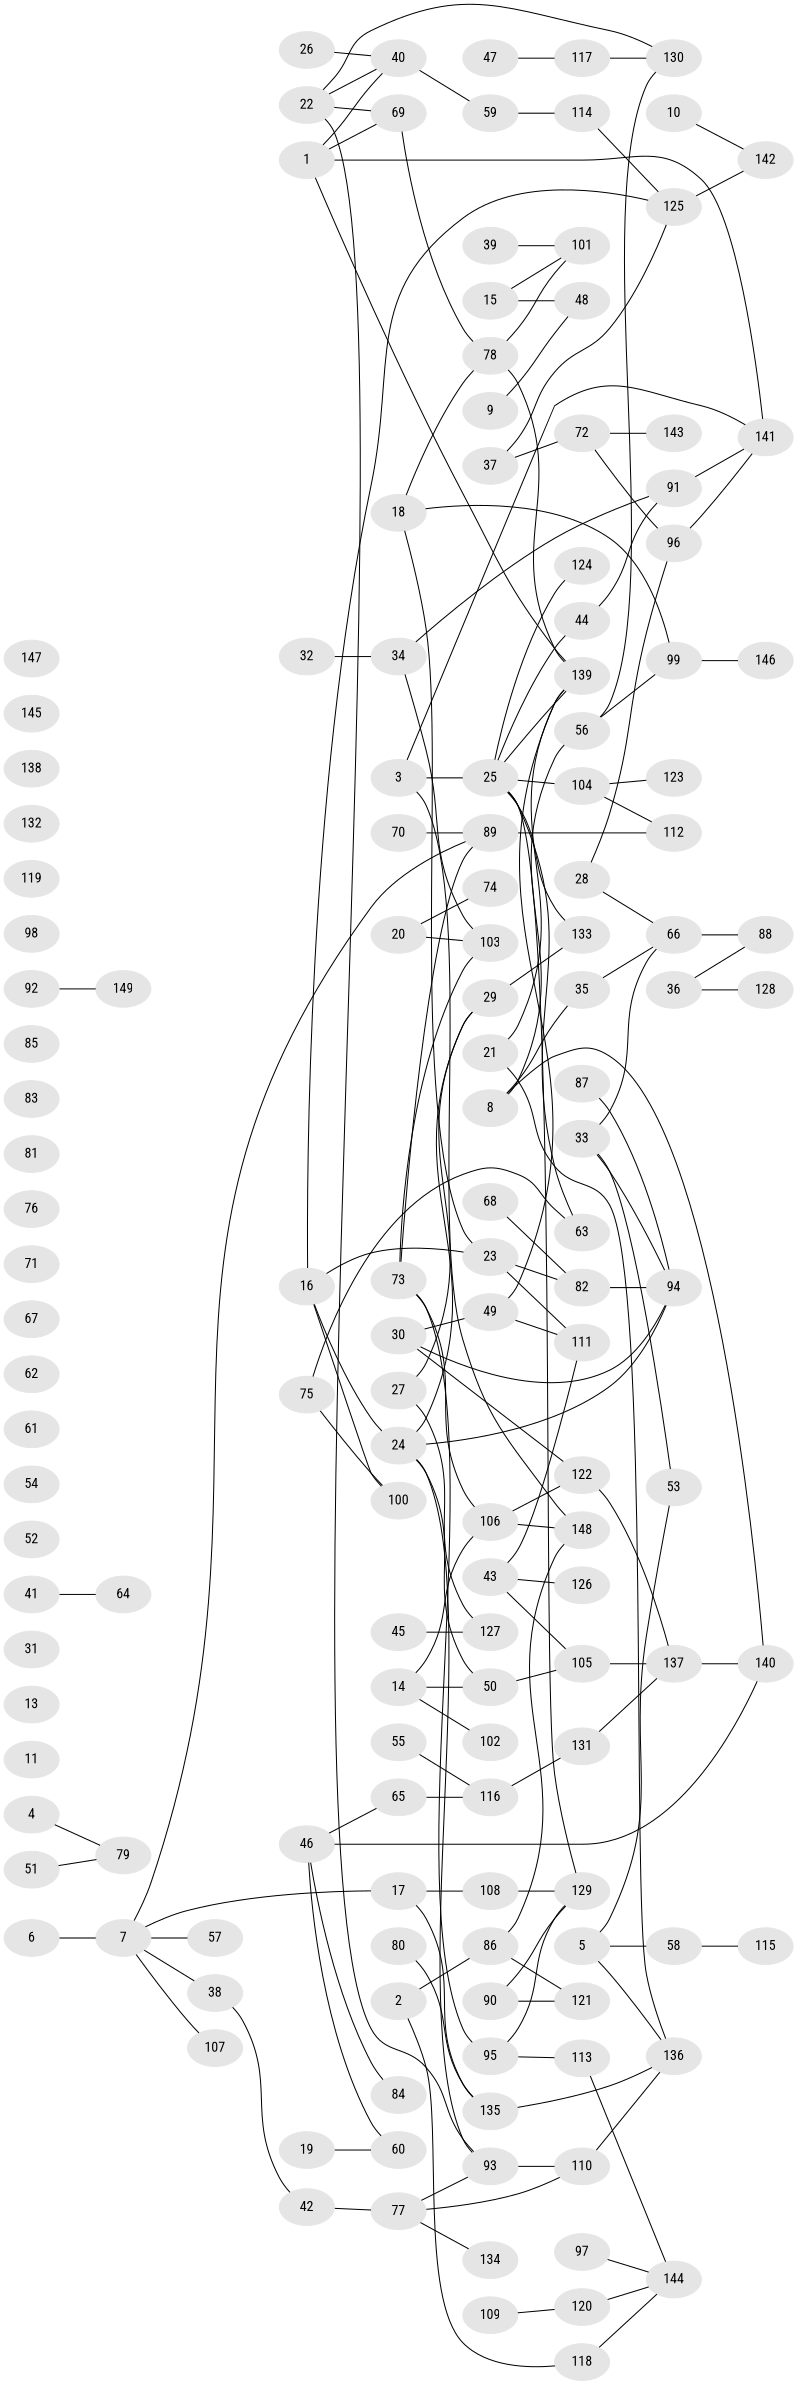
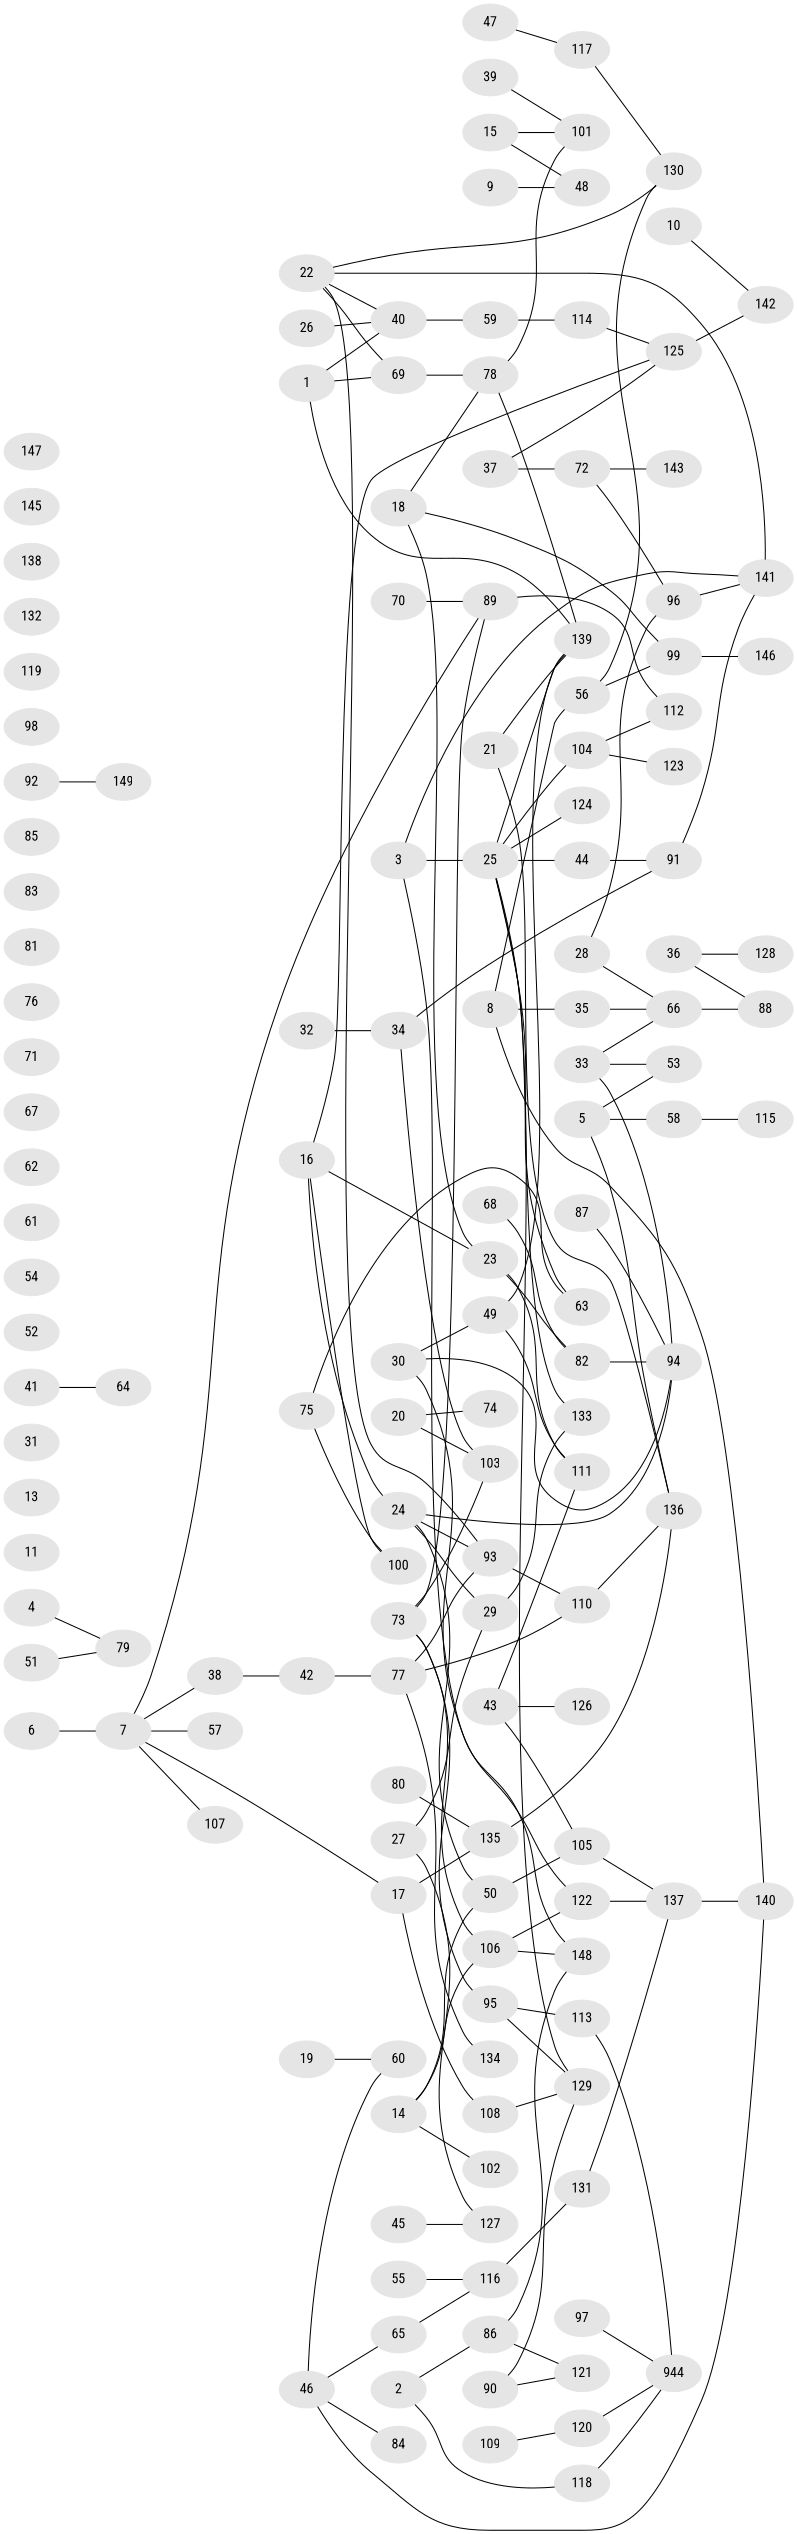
(646, 156) -> (650, 282)
(674, 2279) -> (674, 2373)
